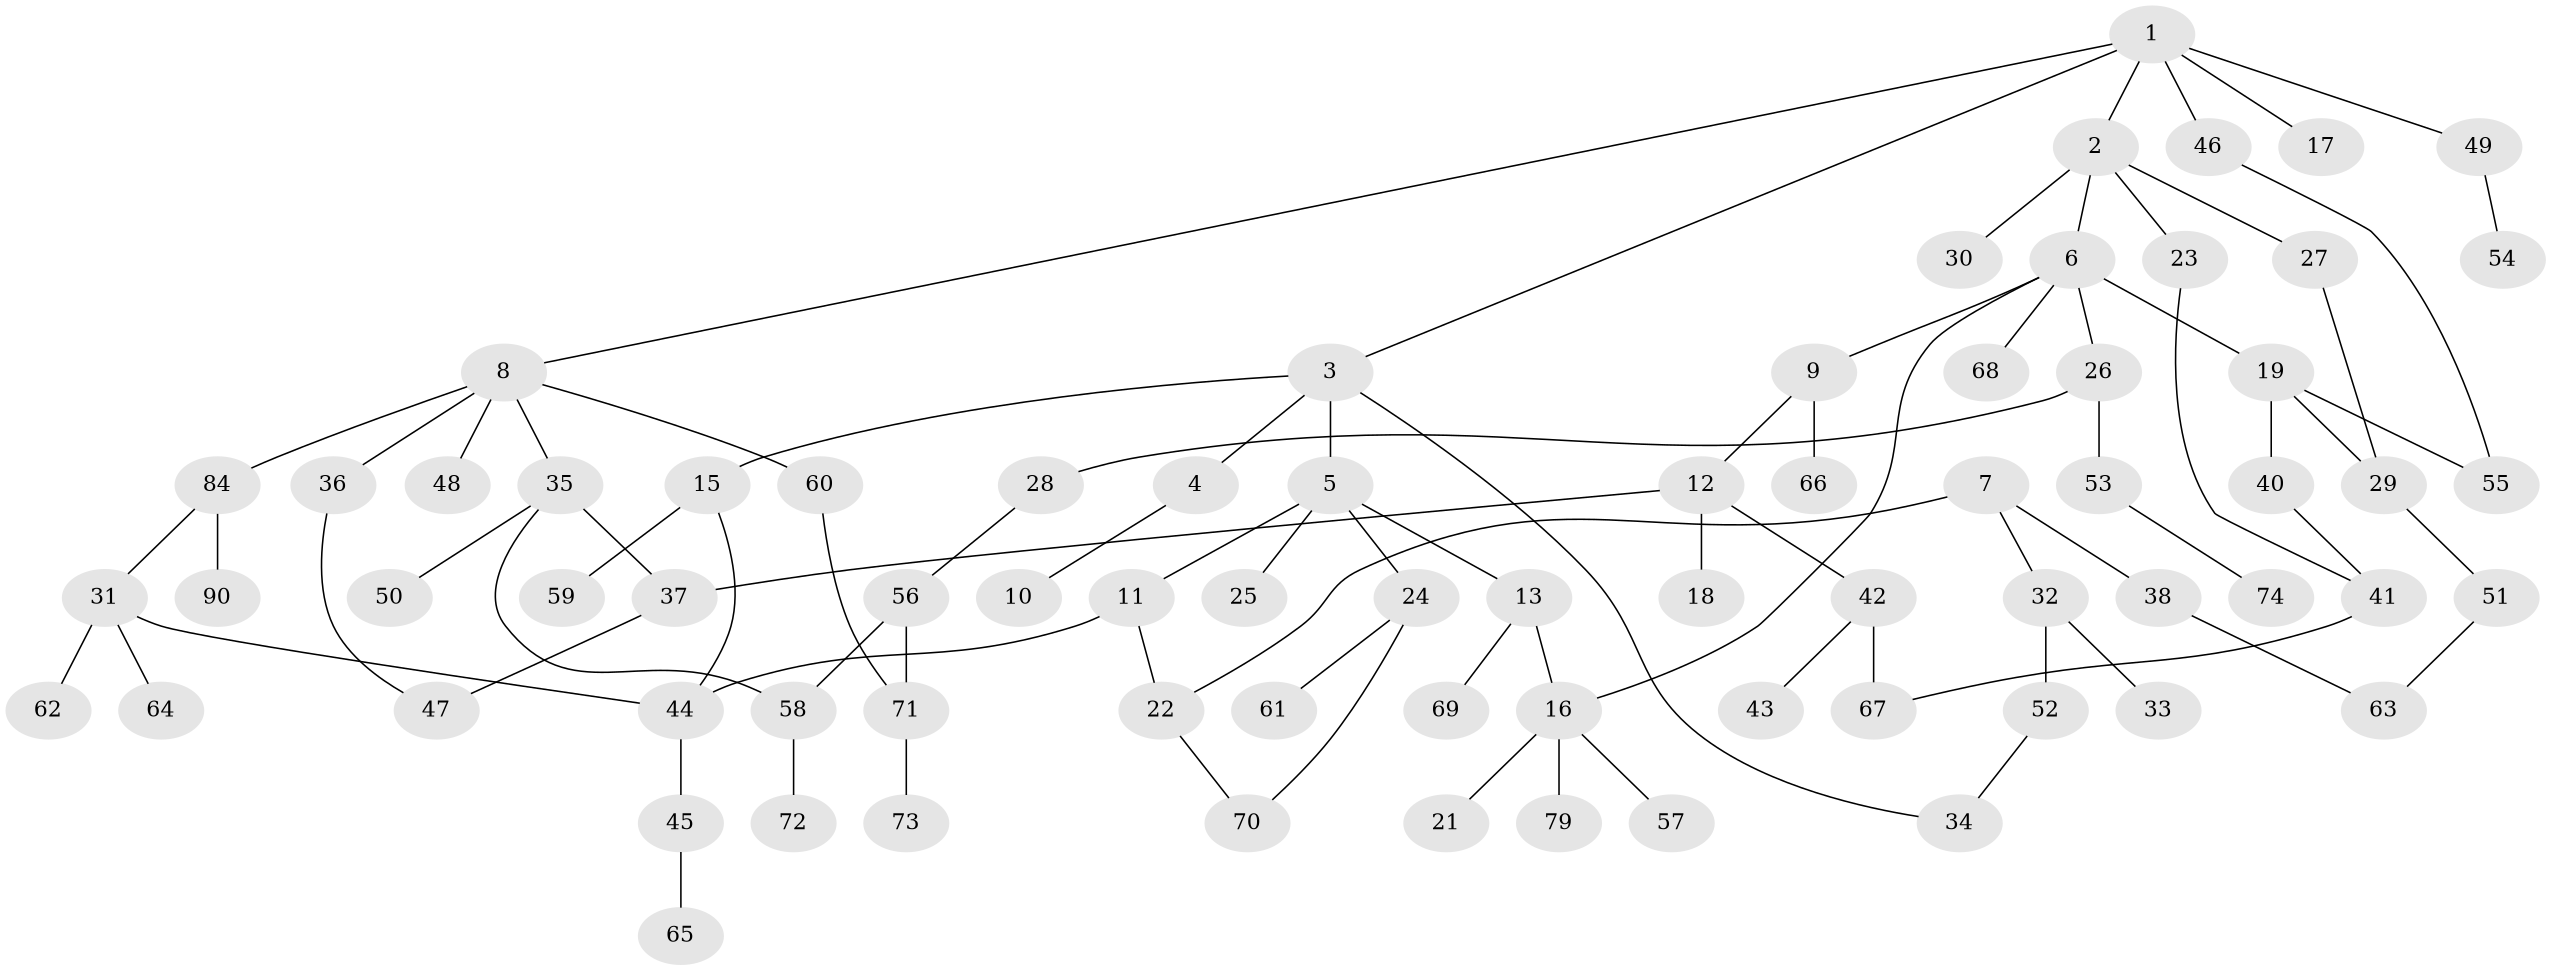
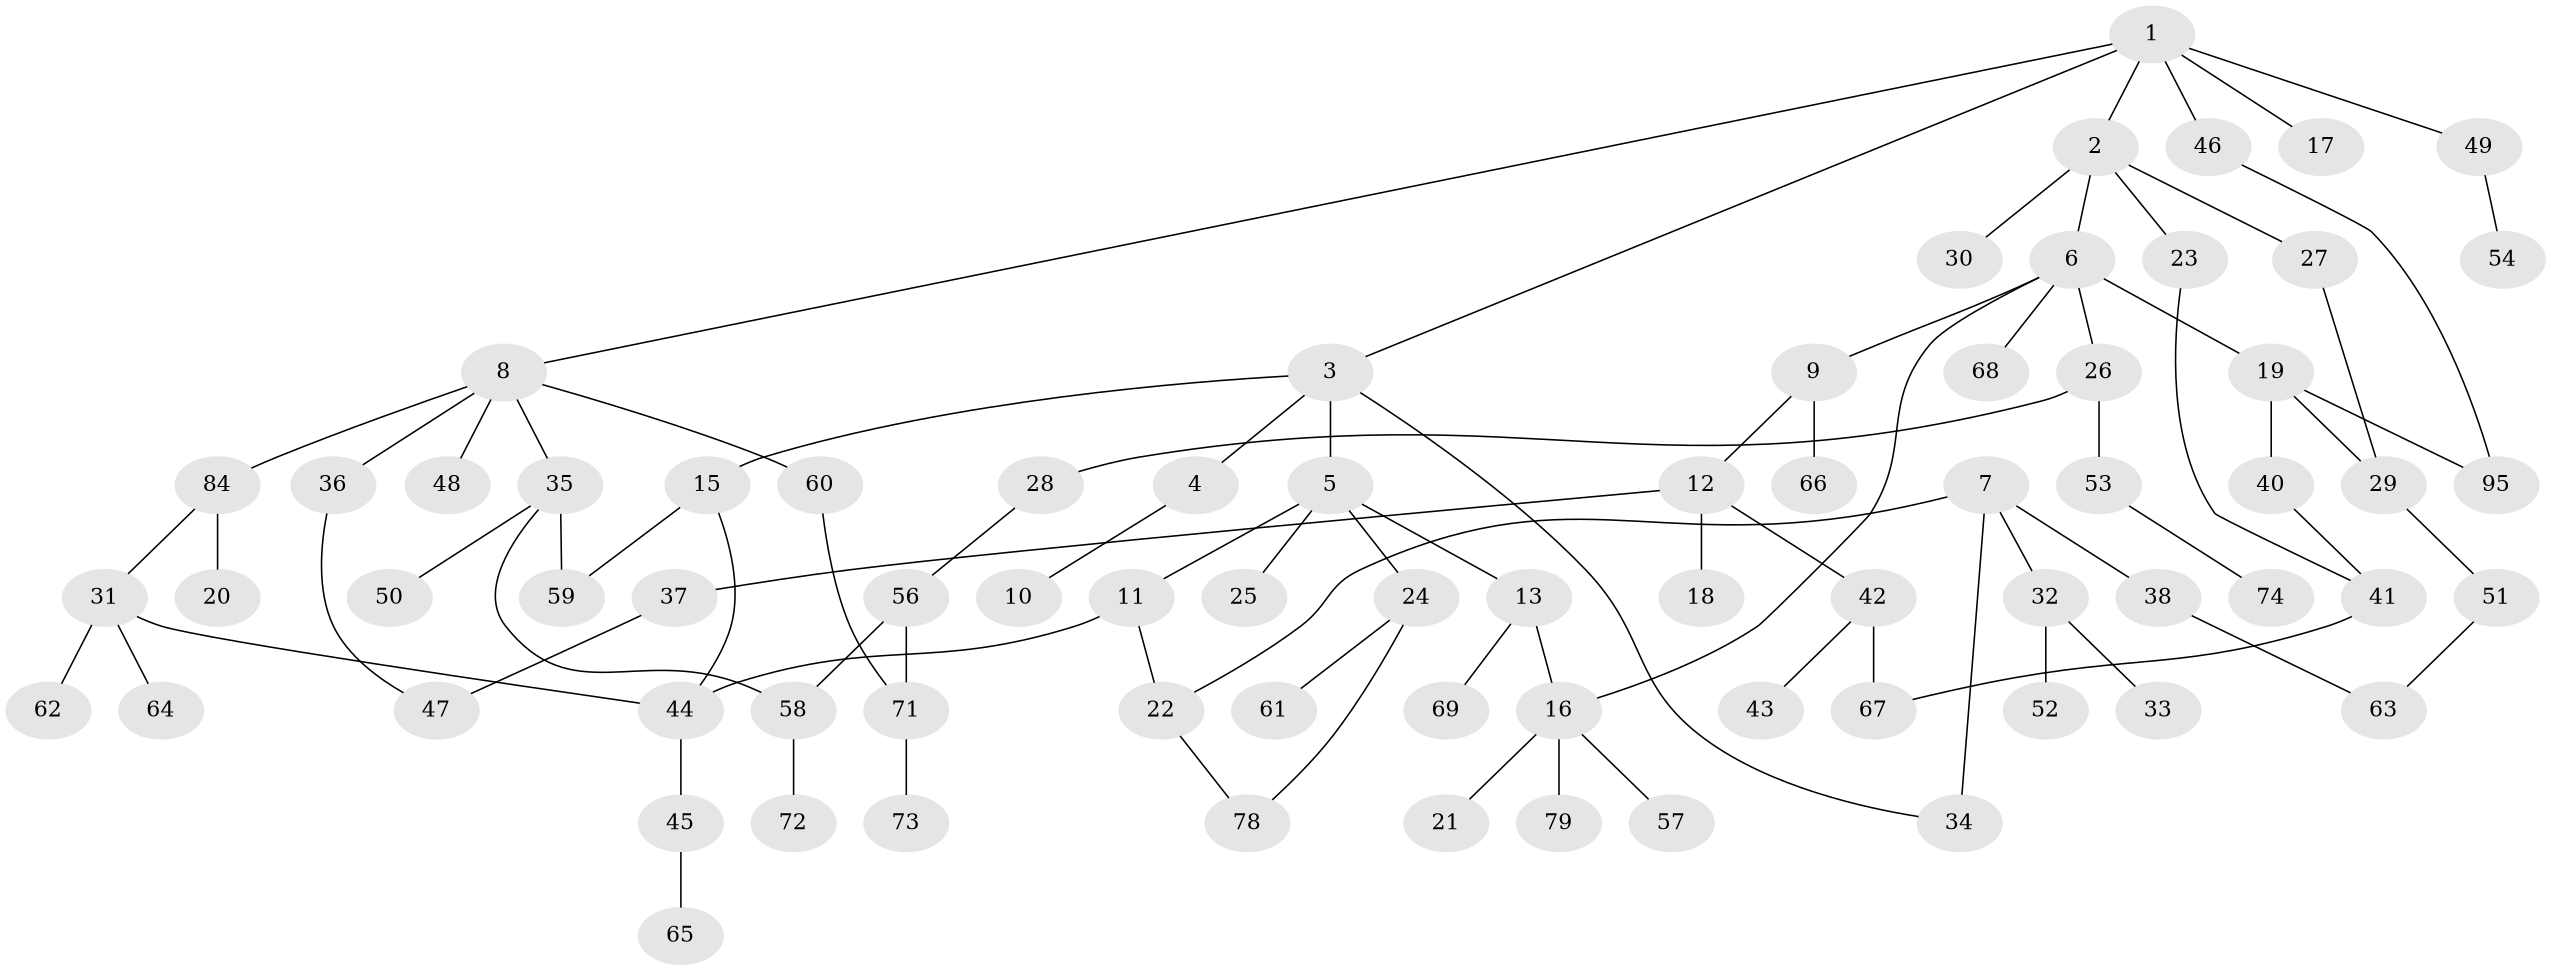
(2497, 485) -> (2497, 485)
(618, 542) -> (561, 542)
(218, 598) -> (218, 598)
(2003, 767) -> (1973, 654)
(1248, 823) -> (1248, 823)
